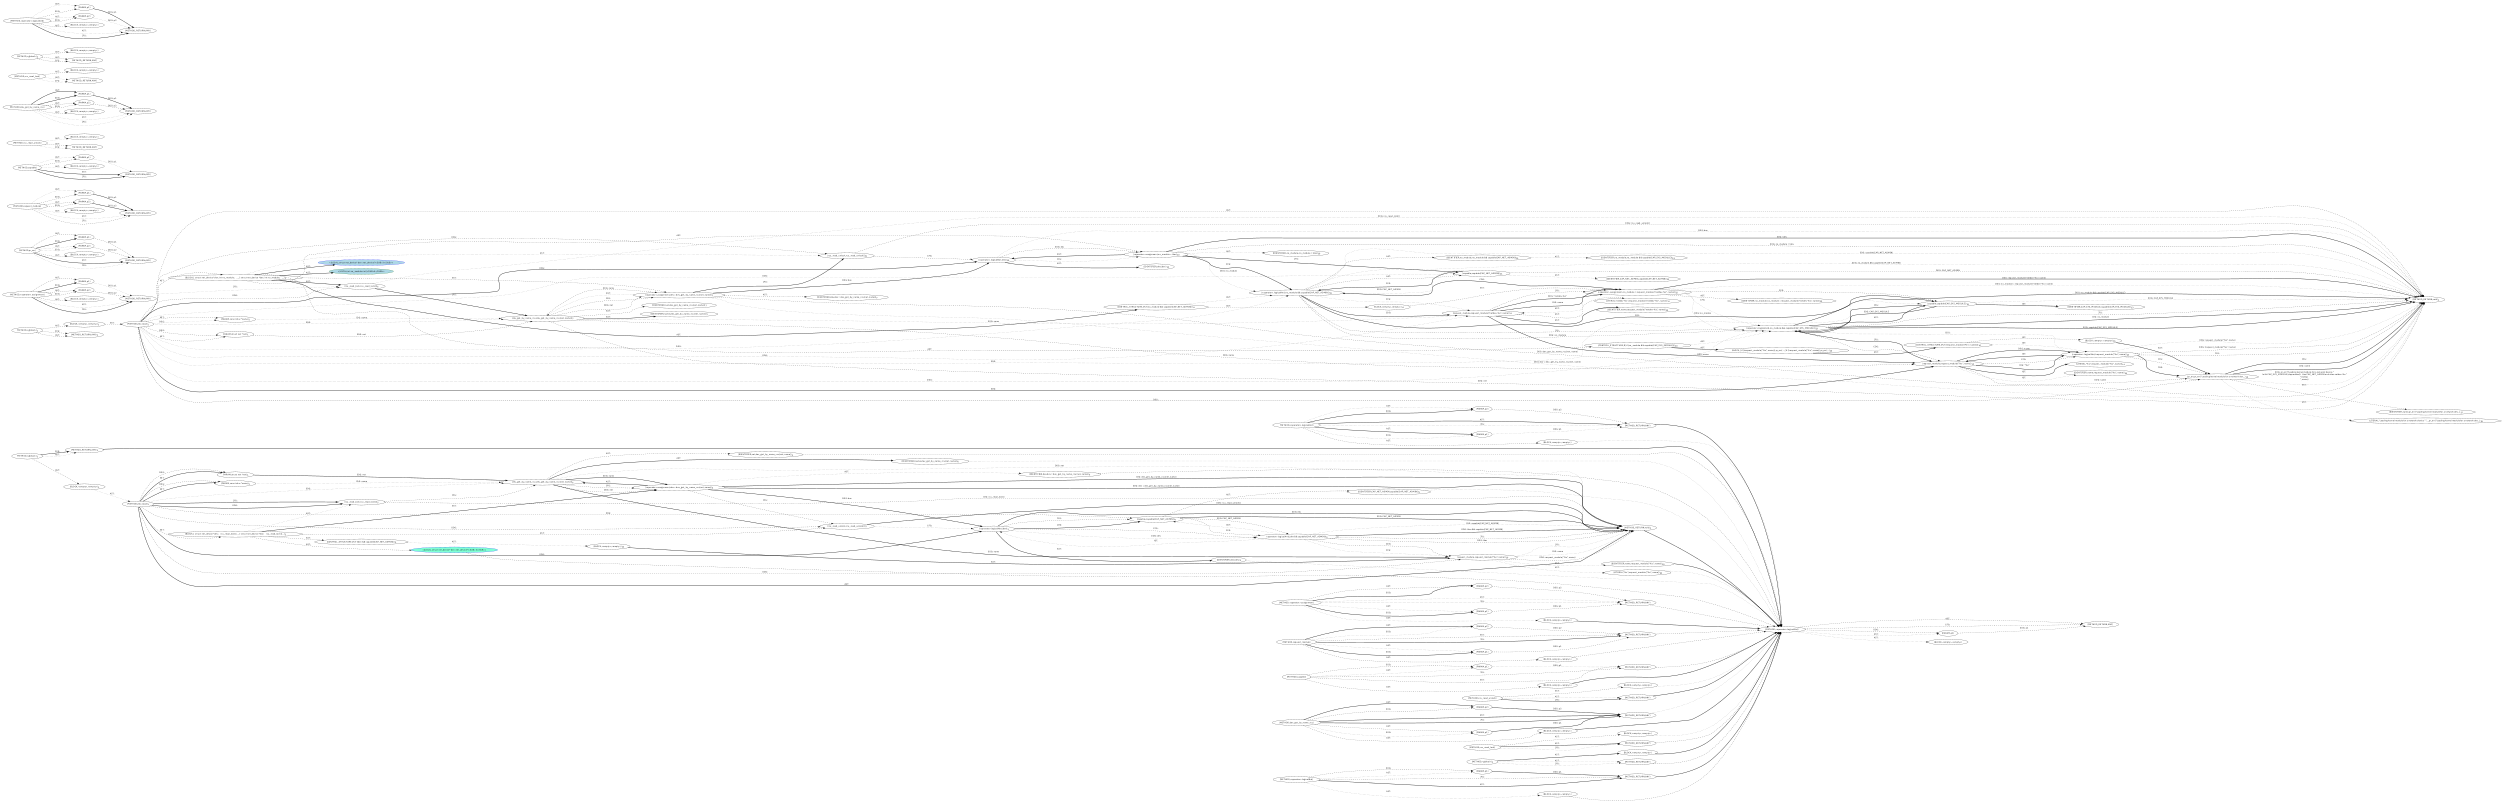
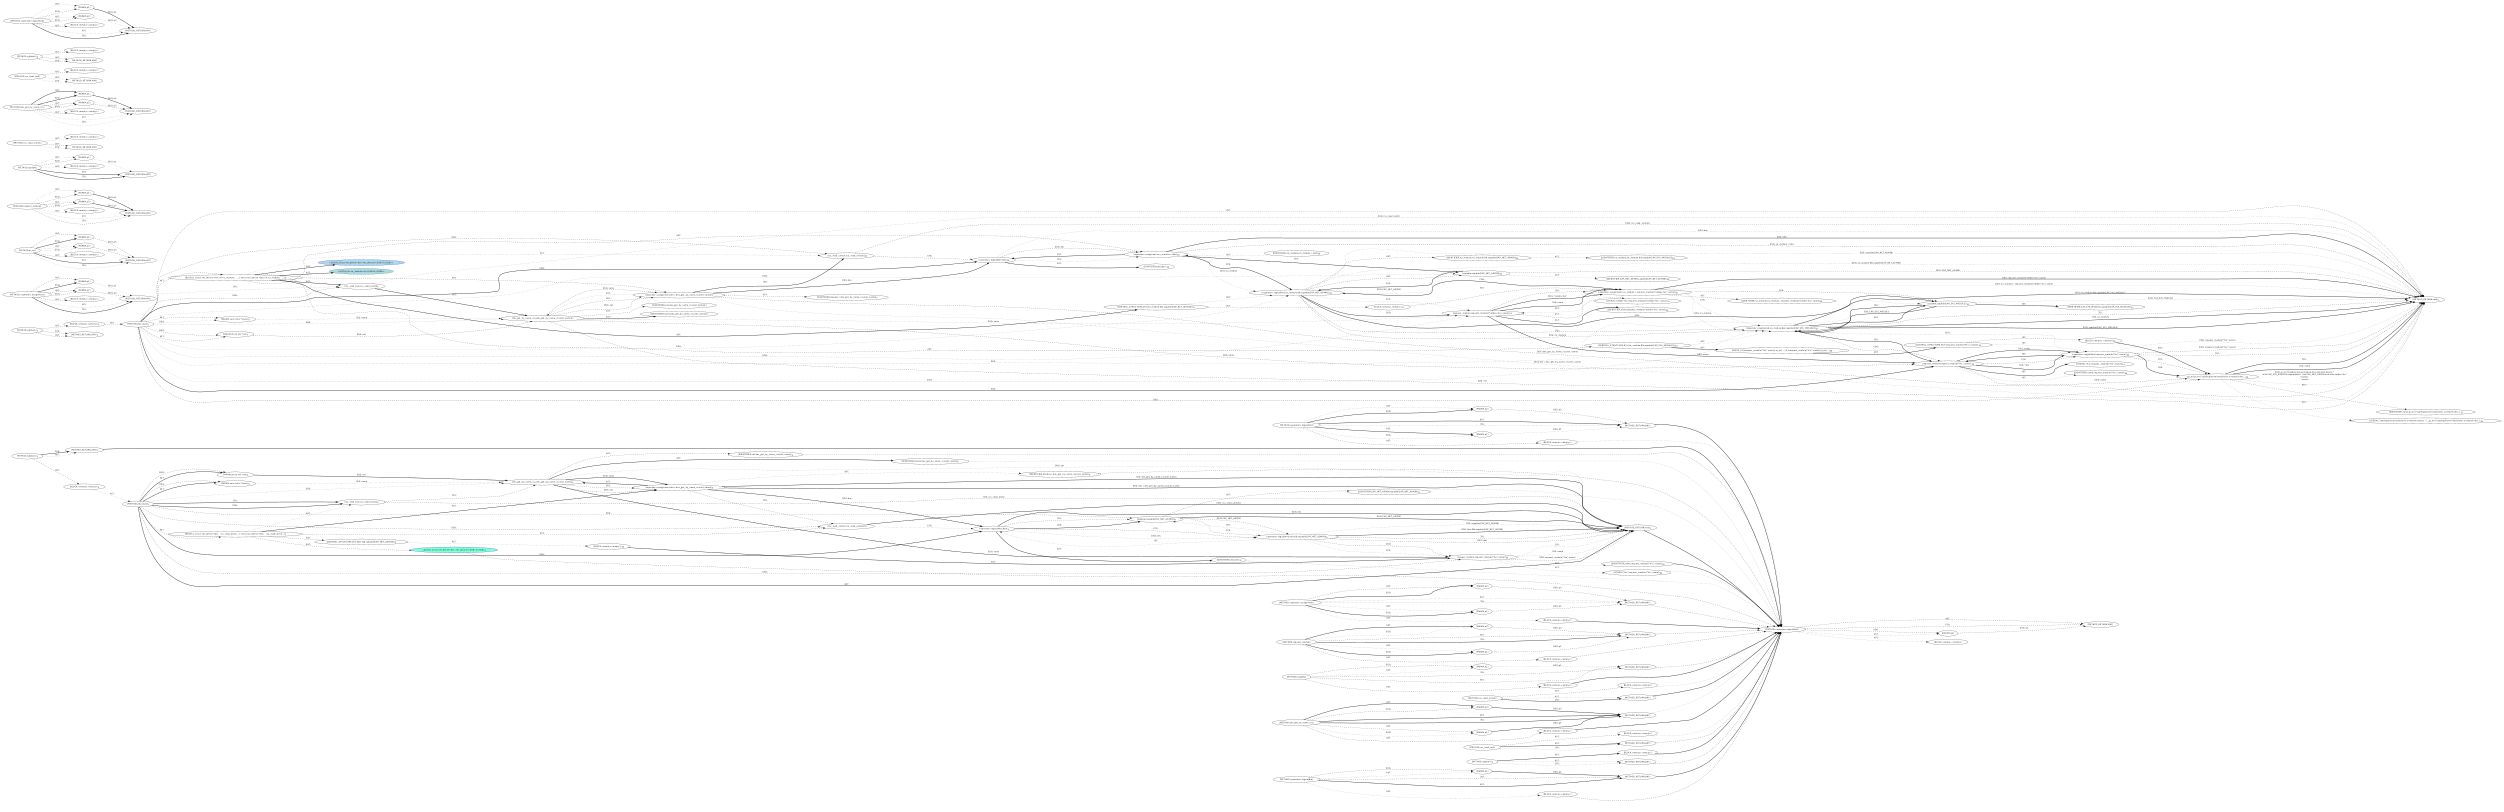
(1224, 253) -> (1228, 256)
